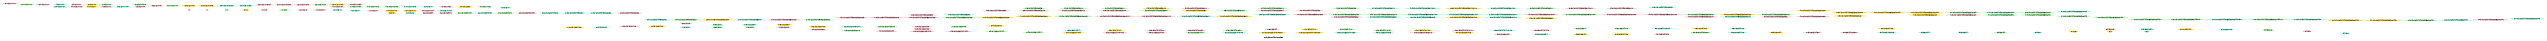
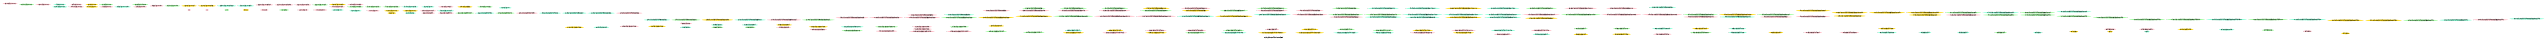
(2147, 29) -> (2147, 29)
(1156, 33) -> (1156, 33)
(2346, 33) -> (2346, 33)
